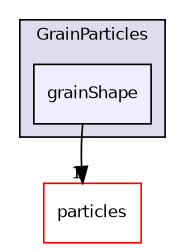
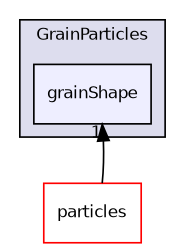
(81, 148) -> (104, 162)
